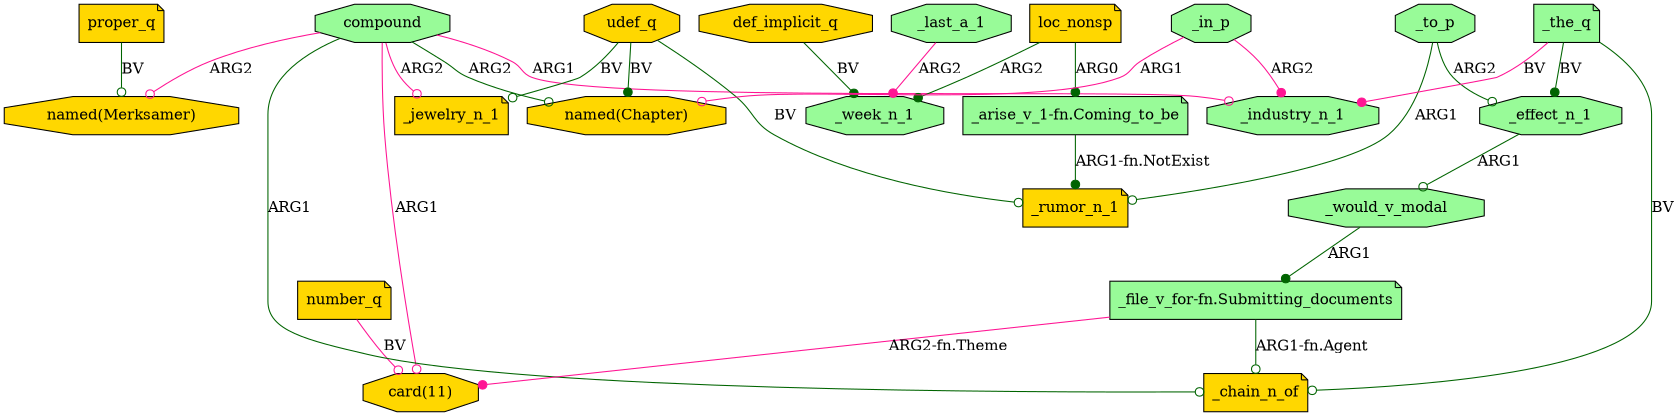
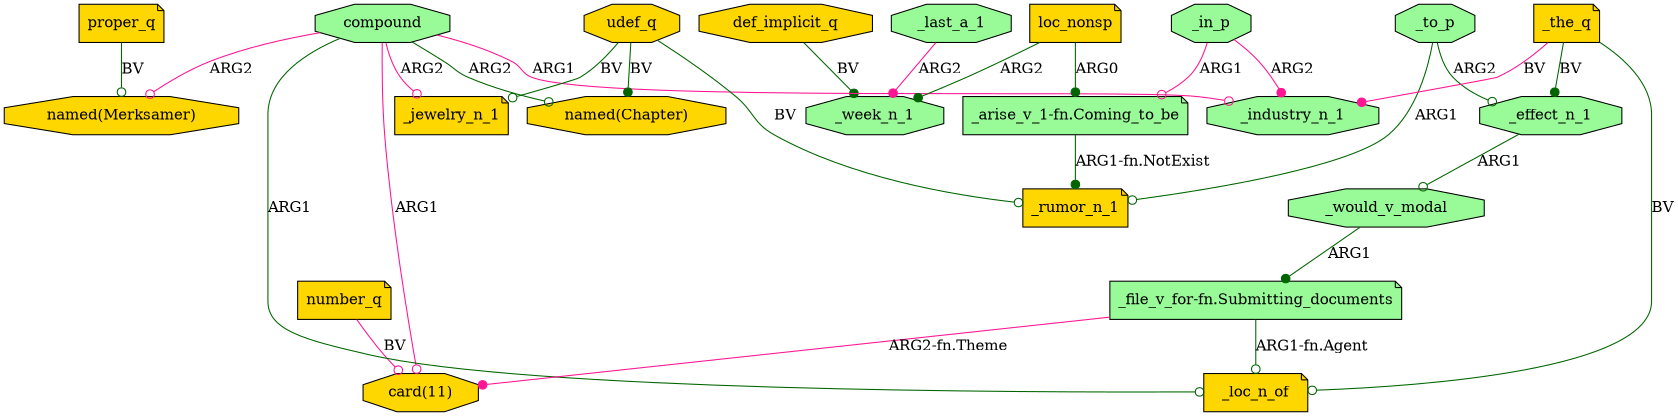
(1567, 23) -> (1567, 23)
(952, 95) -> (1192, 73)
(1256, 393) -> (1256, 393)
